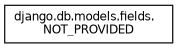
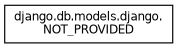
(89, 24) -> (89, 24)
